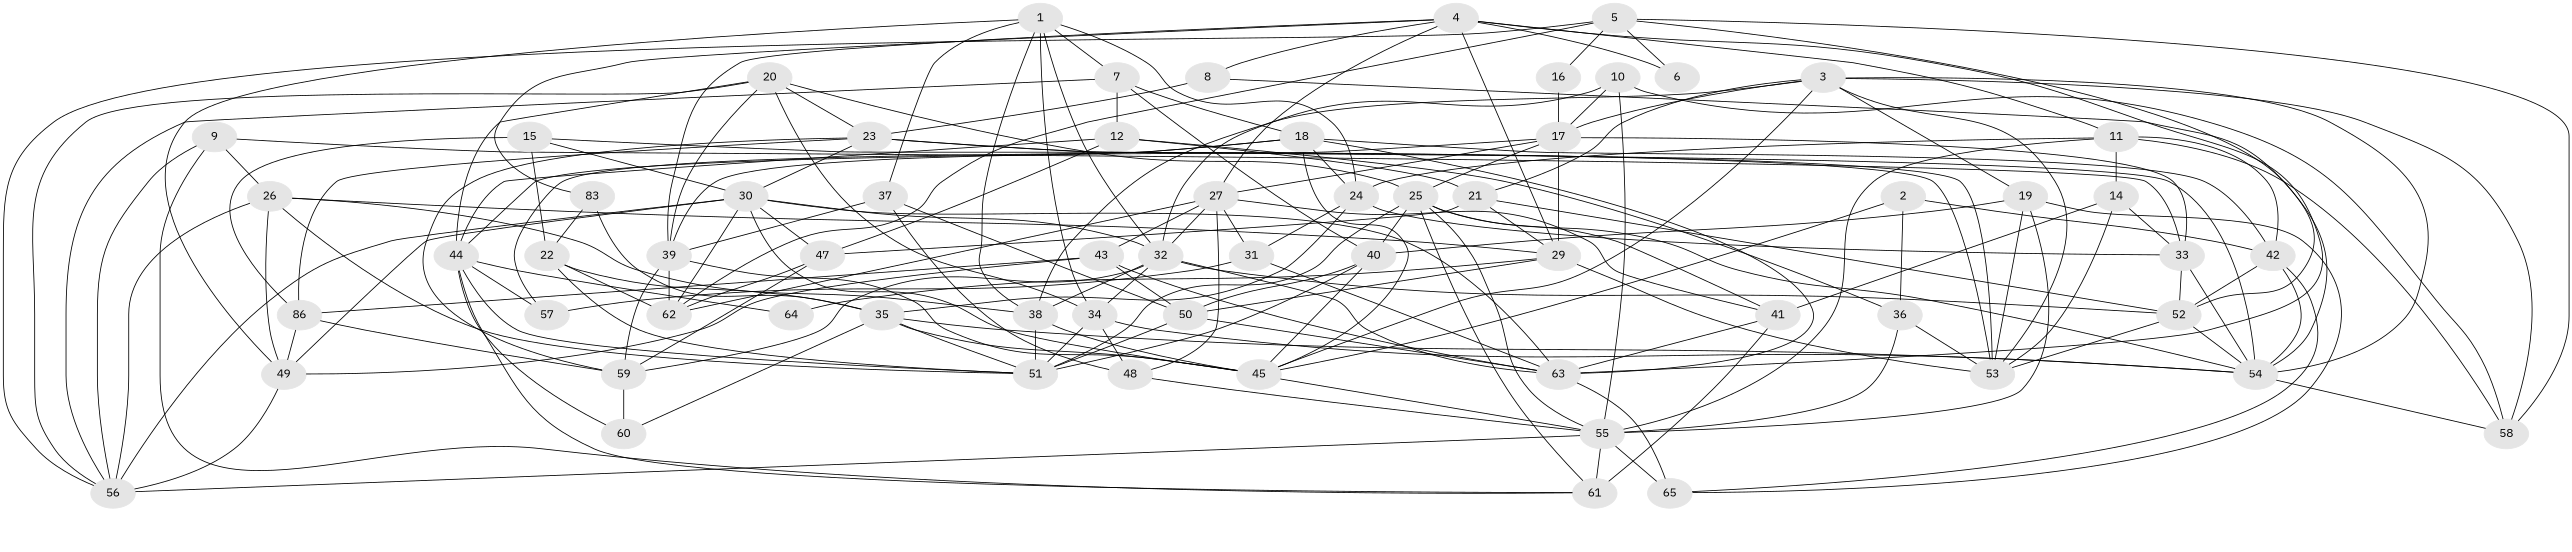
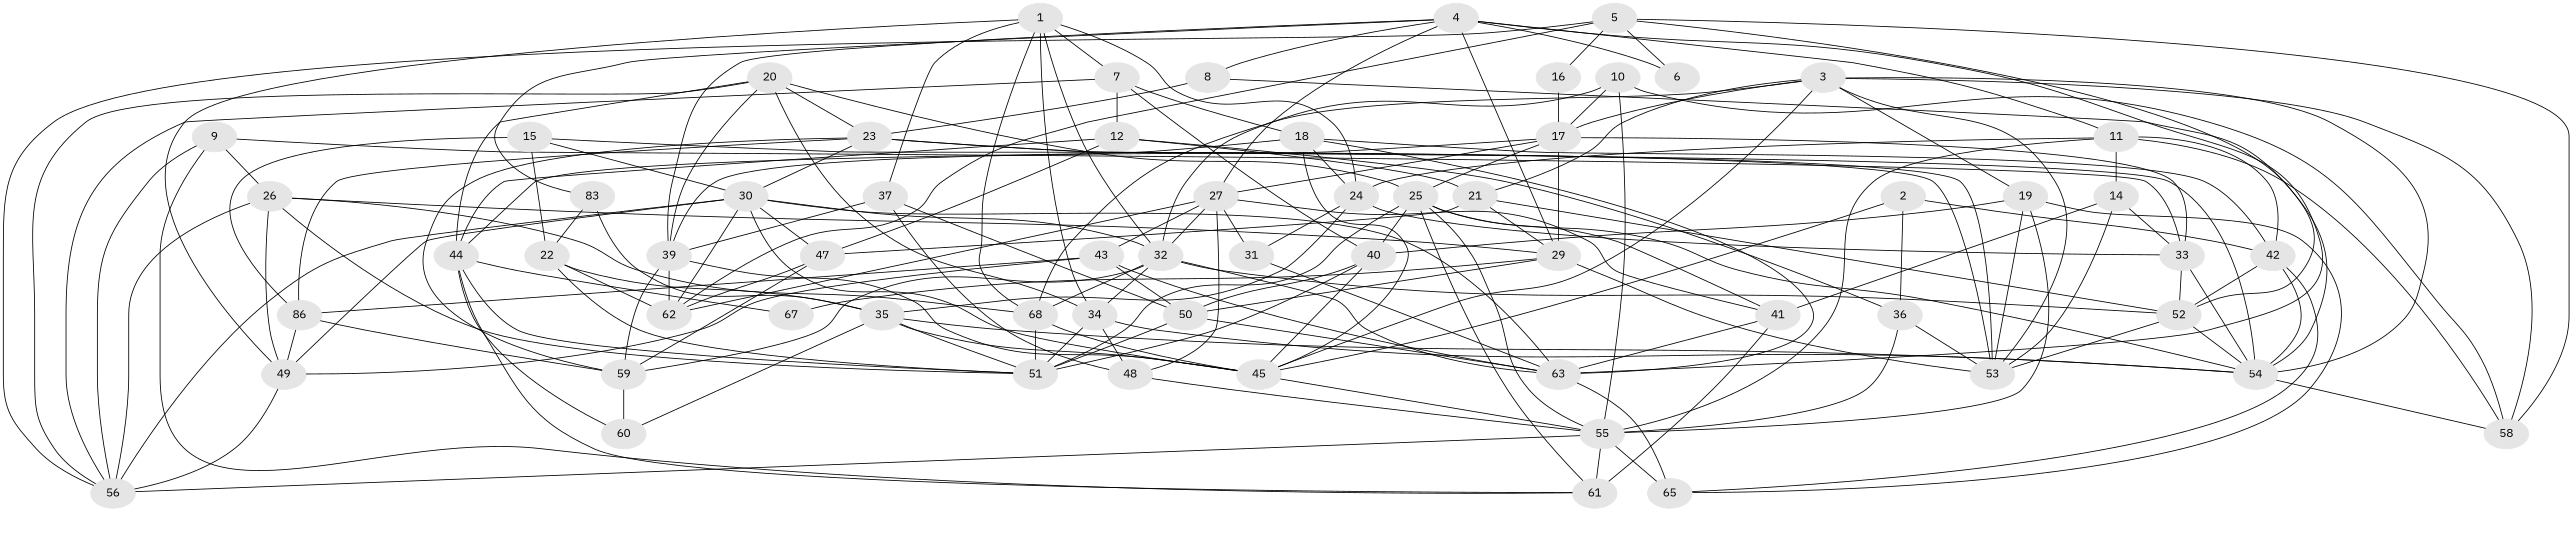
(547, 315) -> none
(791, 315) -> (791, 315)
(1035, 315) -> (1035, 315)
